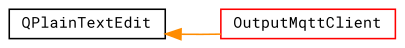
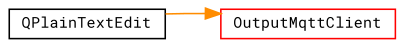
(201, 34) -> (185, 14)
